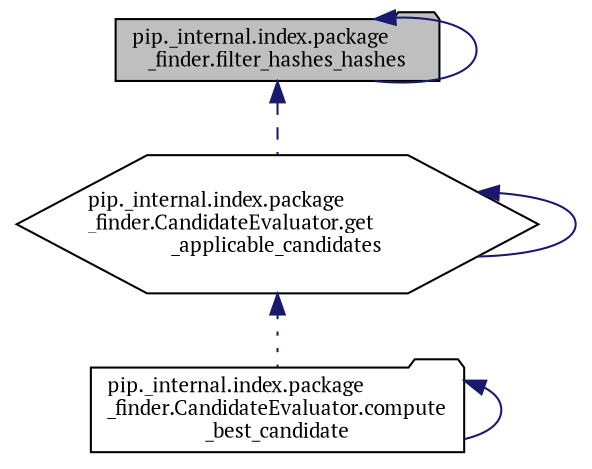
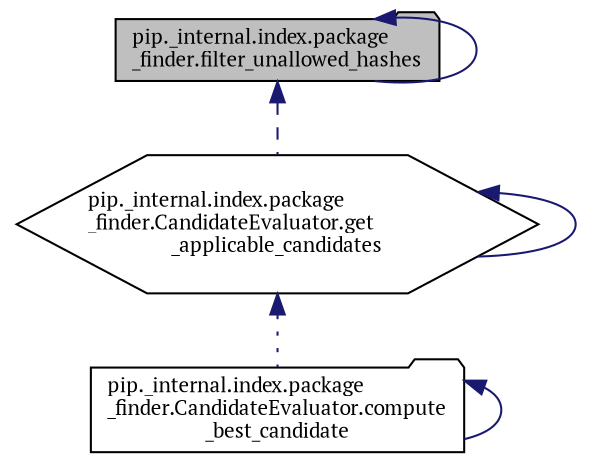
(278, 50) -> (278, 50)
